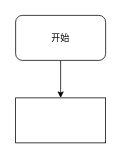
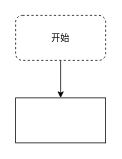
(60, 38) -> (60, 38)
